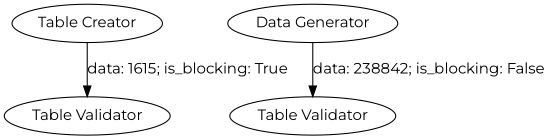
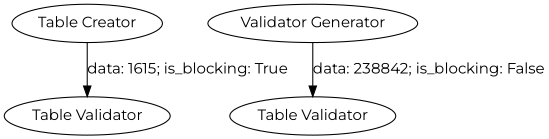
(313, 23) -> (313, 23)
